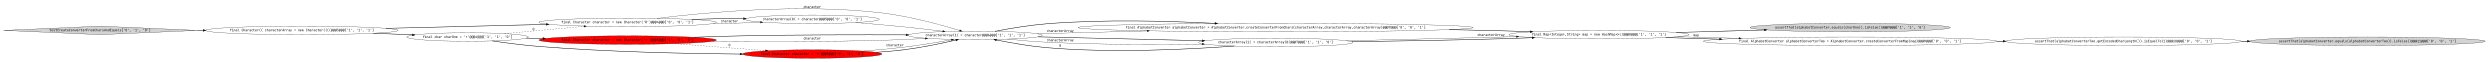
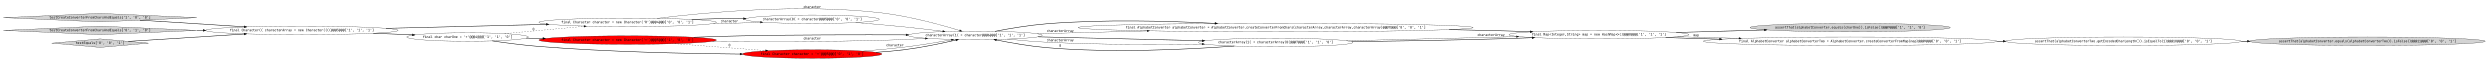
none -> (100, 18)
none -> (100, 43)
